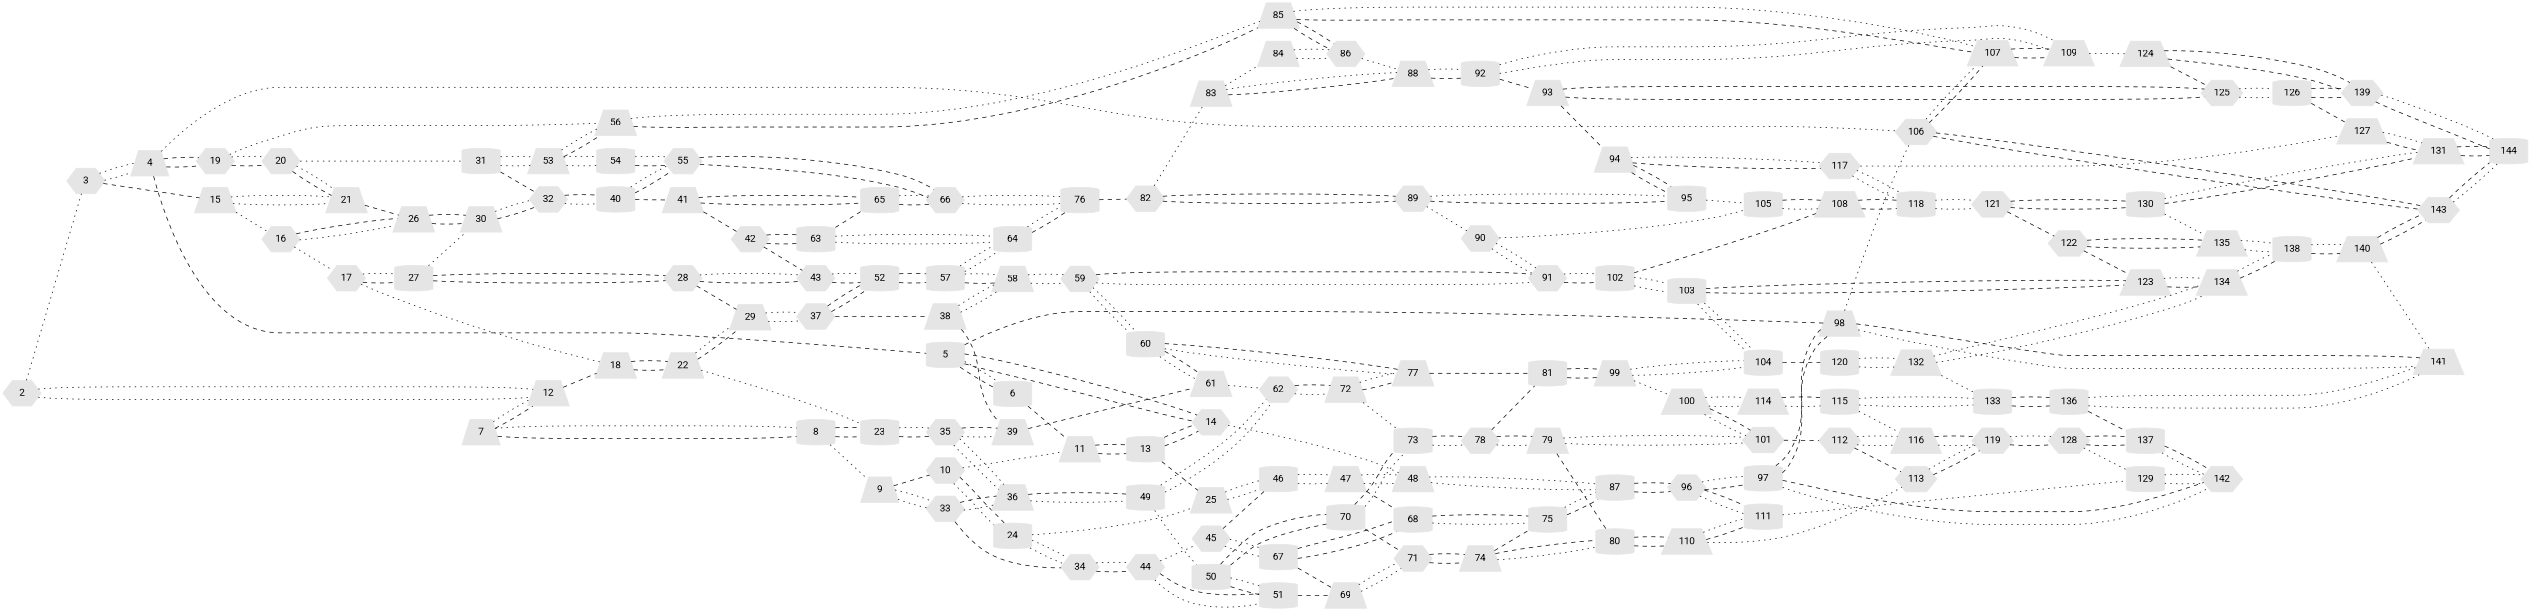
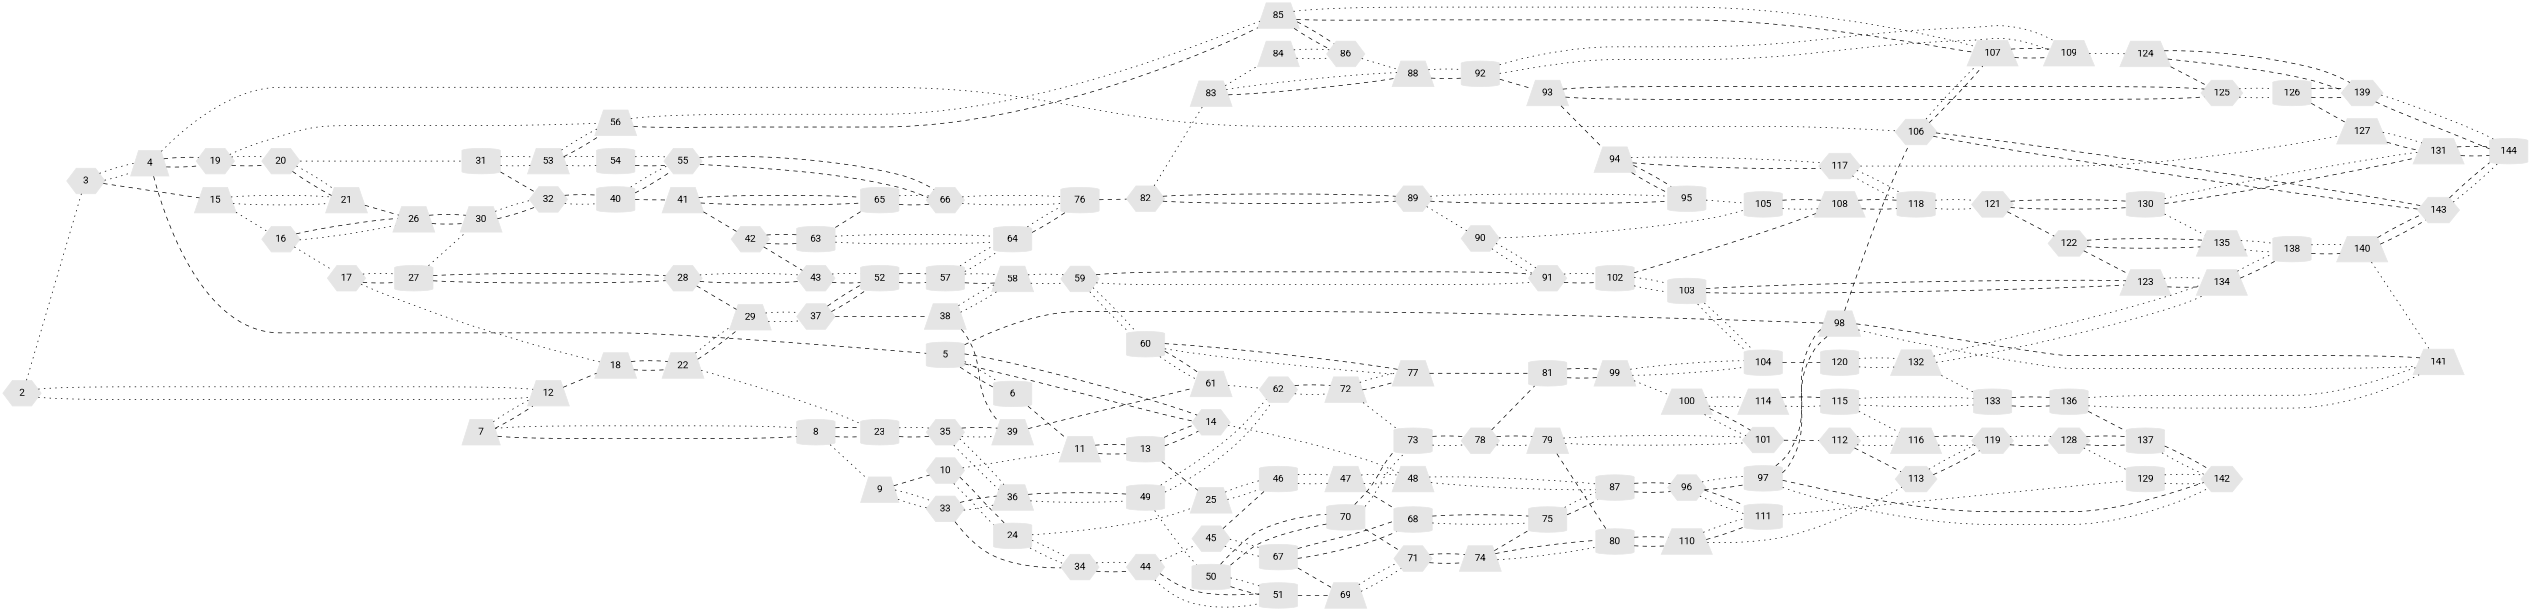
(1874, 227) -> (1874, 227)
